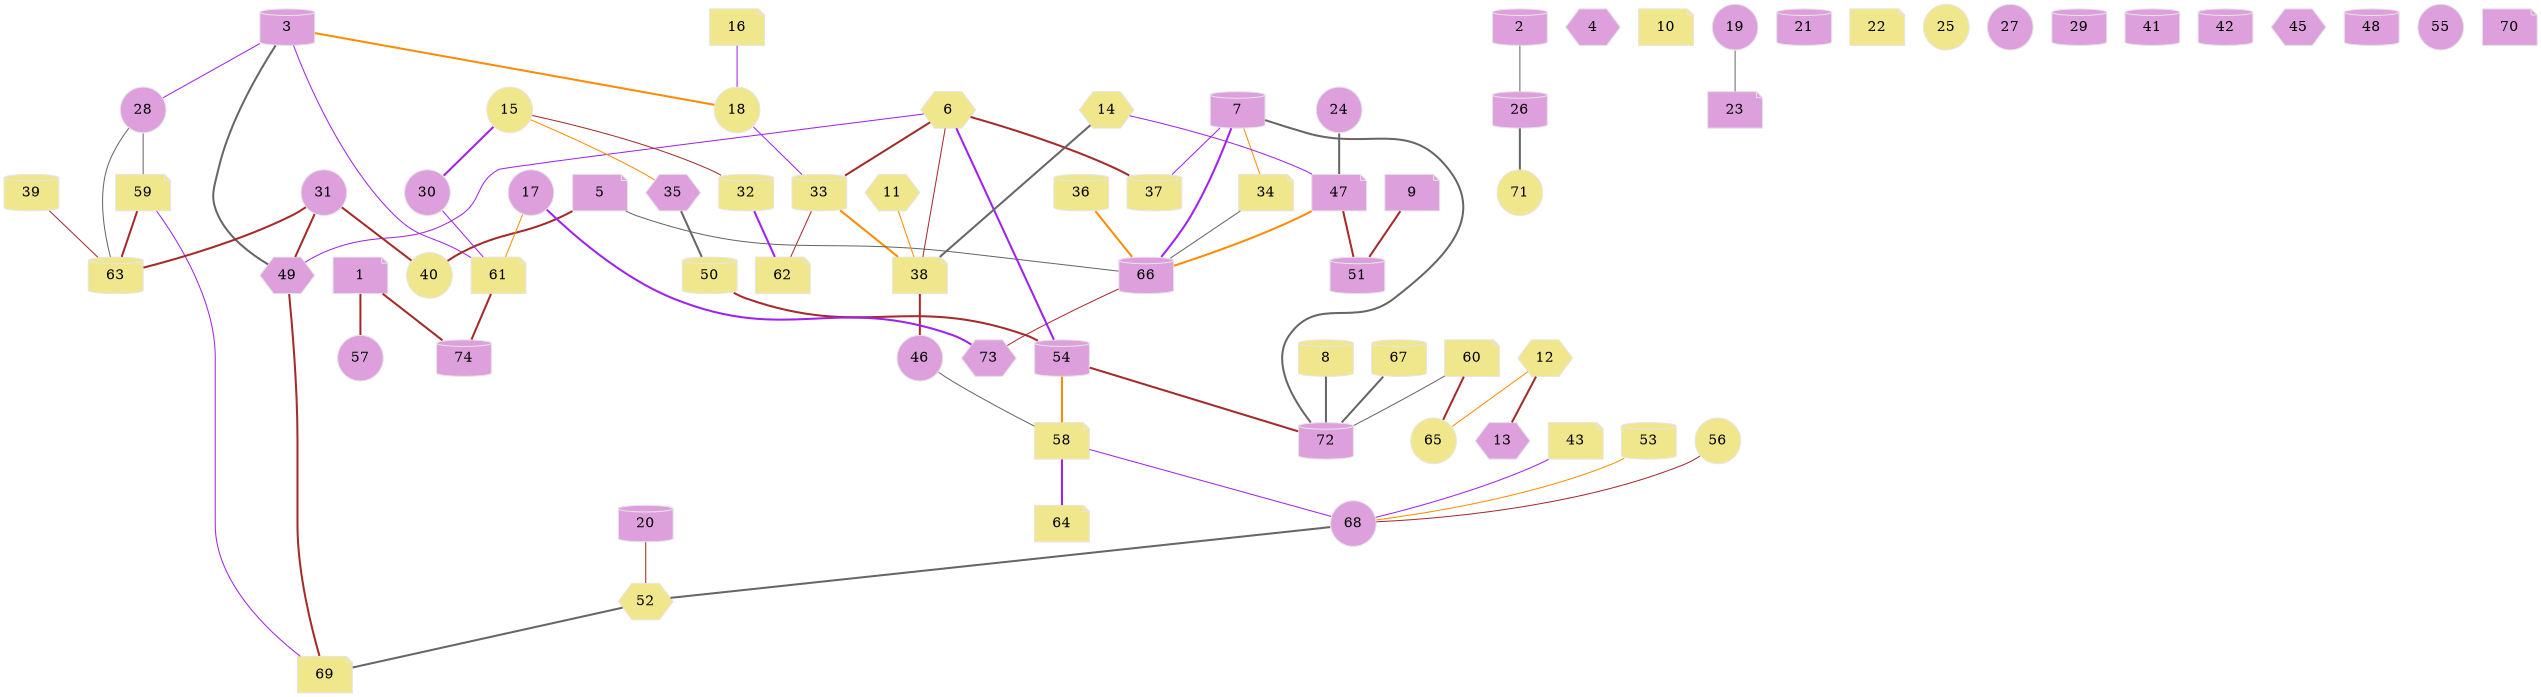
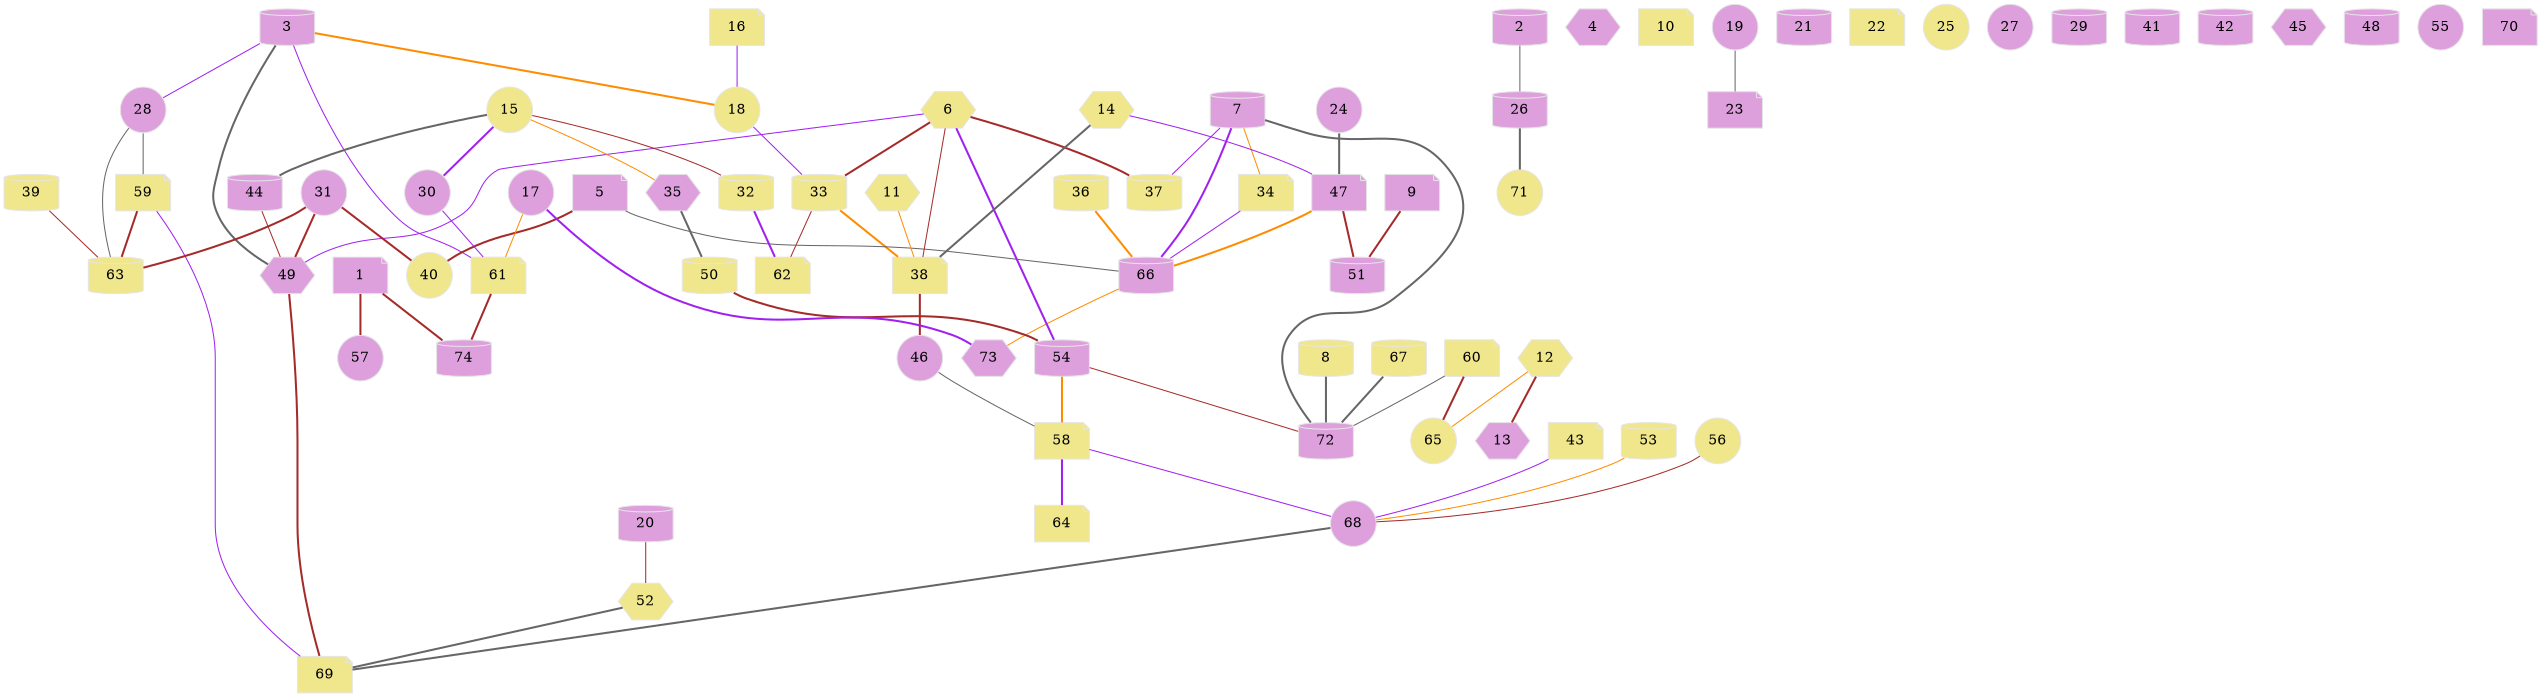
none -> (255, 193)
(1205, 235) -> (1205, 235)
(1062, 316) -> (1062, 316)
(1194, 399) -> (1194, 399)
(1000, 562) -> (841, 599)
